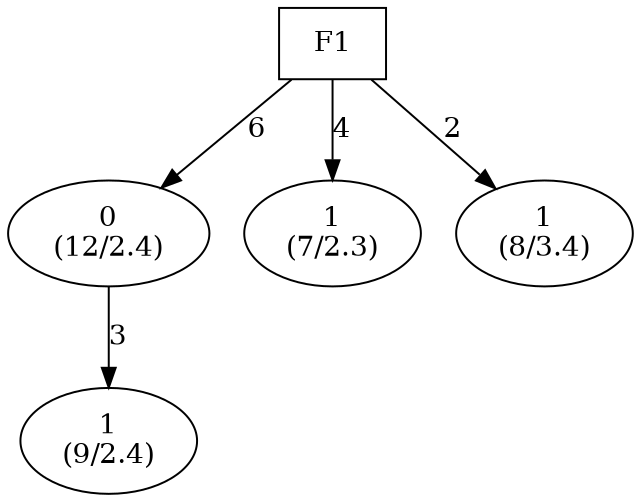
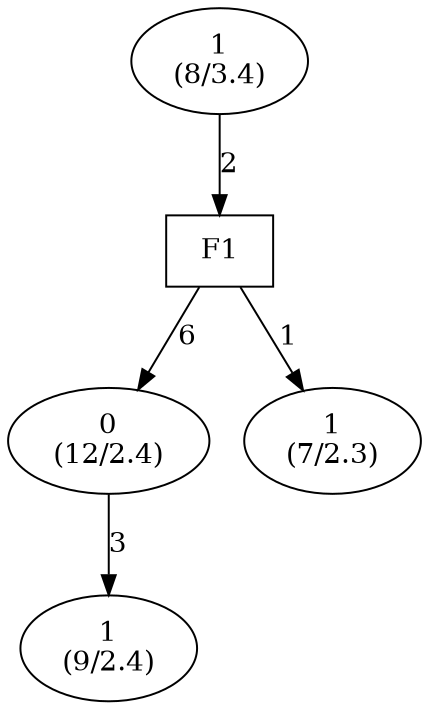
(426, 127) -> (220, 155)
(342, 130) -> (289, 337)
